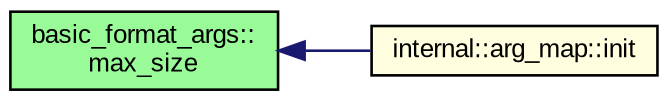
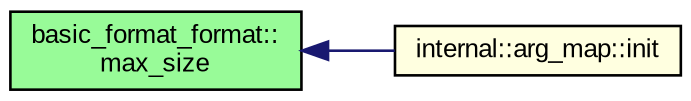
(144, 51) -> (156, 51)
